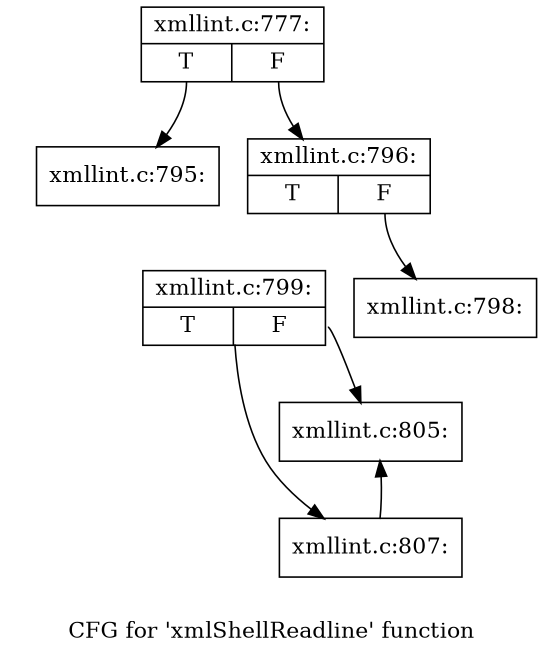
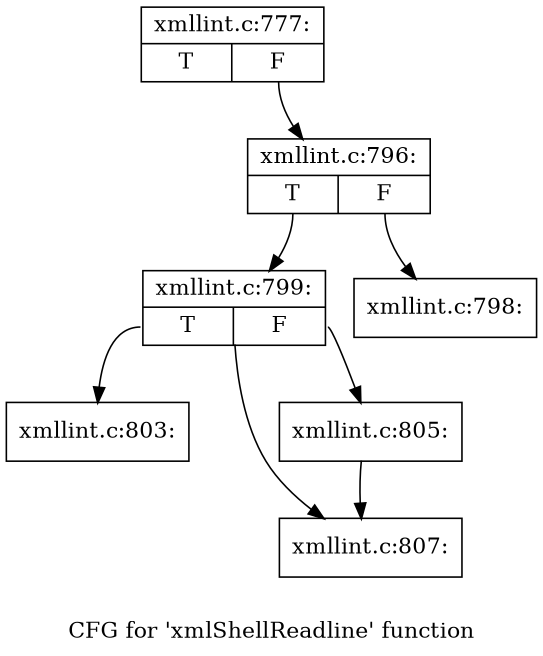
(128, 176) -> none
none -> (289, 237)
none -> (98, 432)
(381, 498) -> (360, 482)
